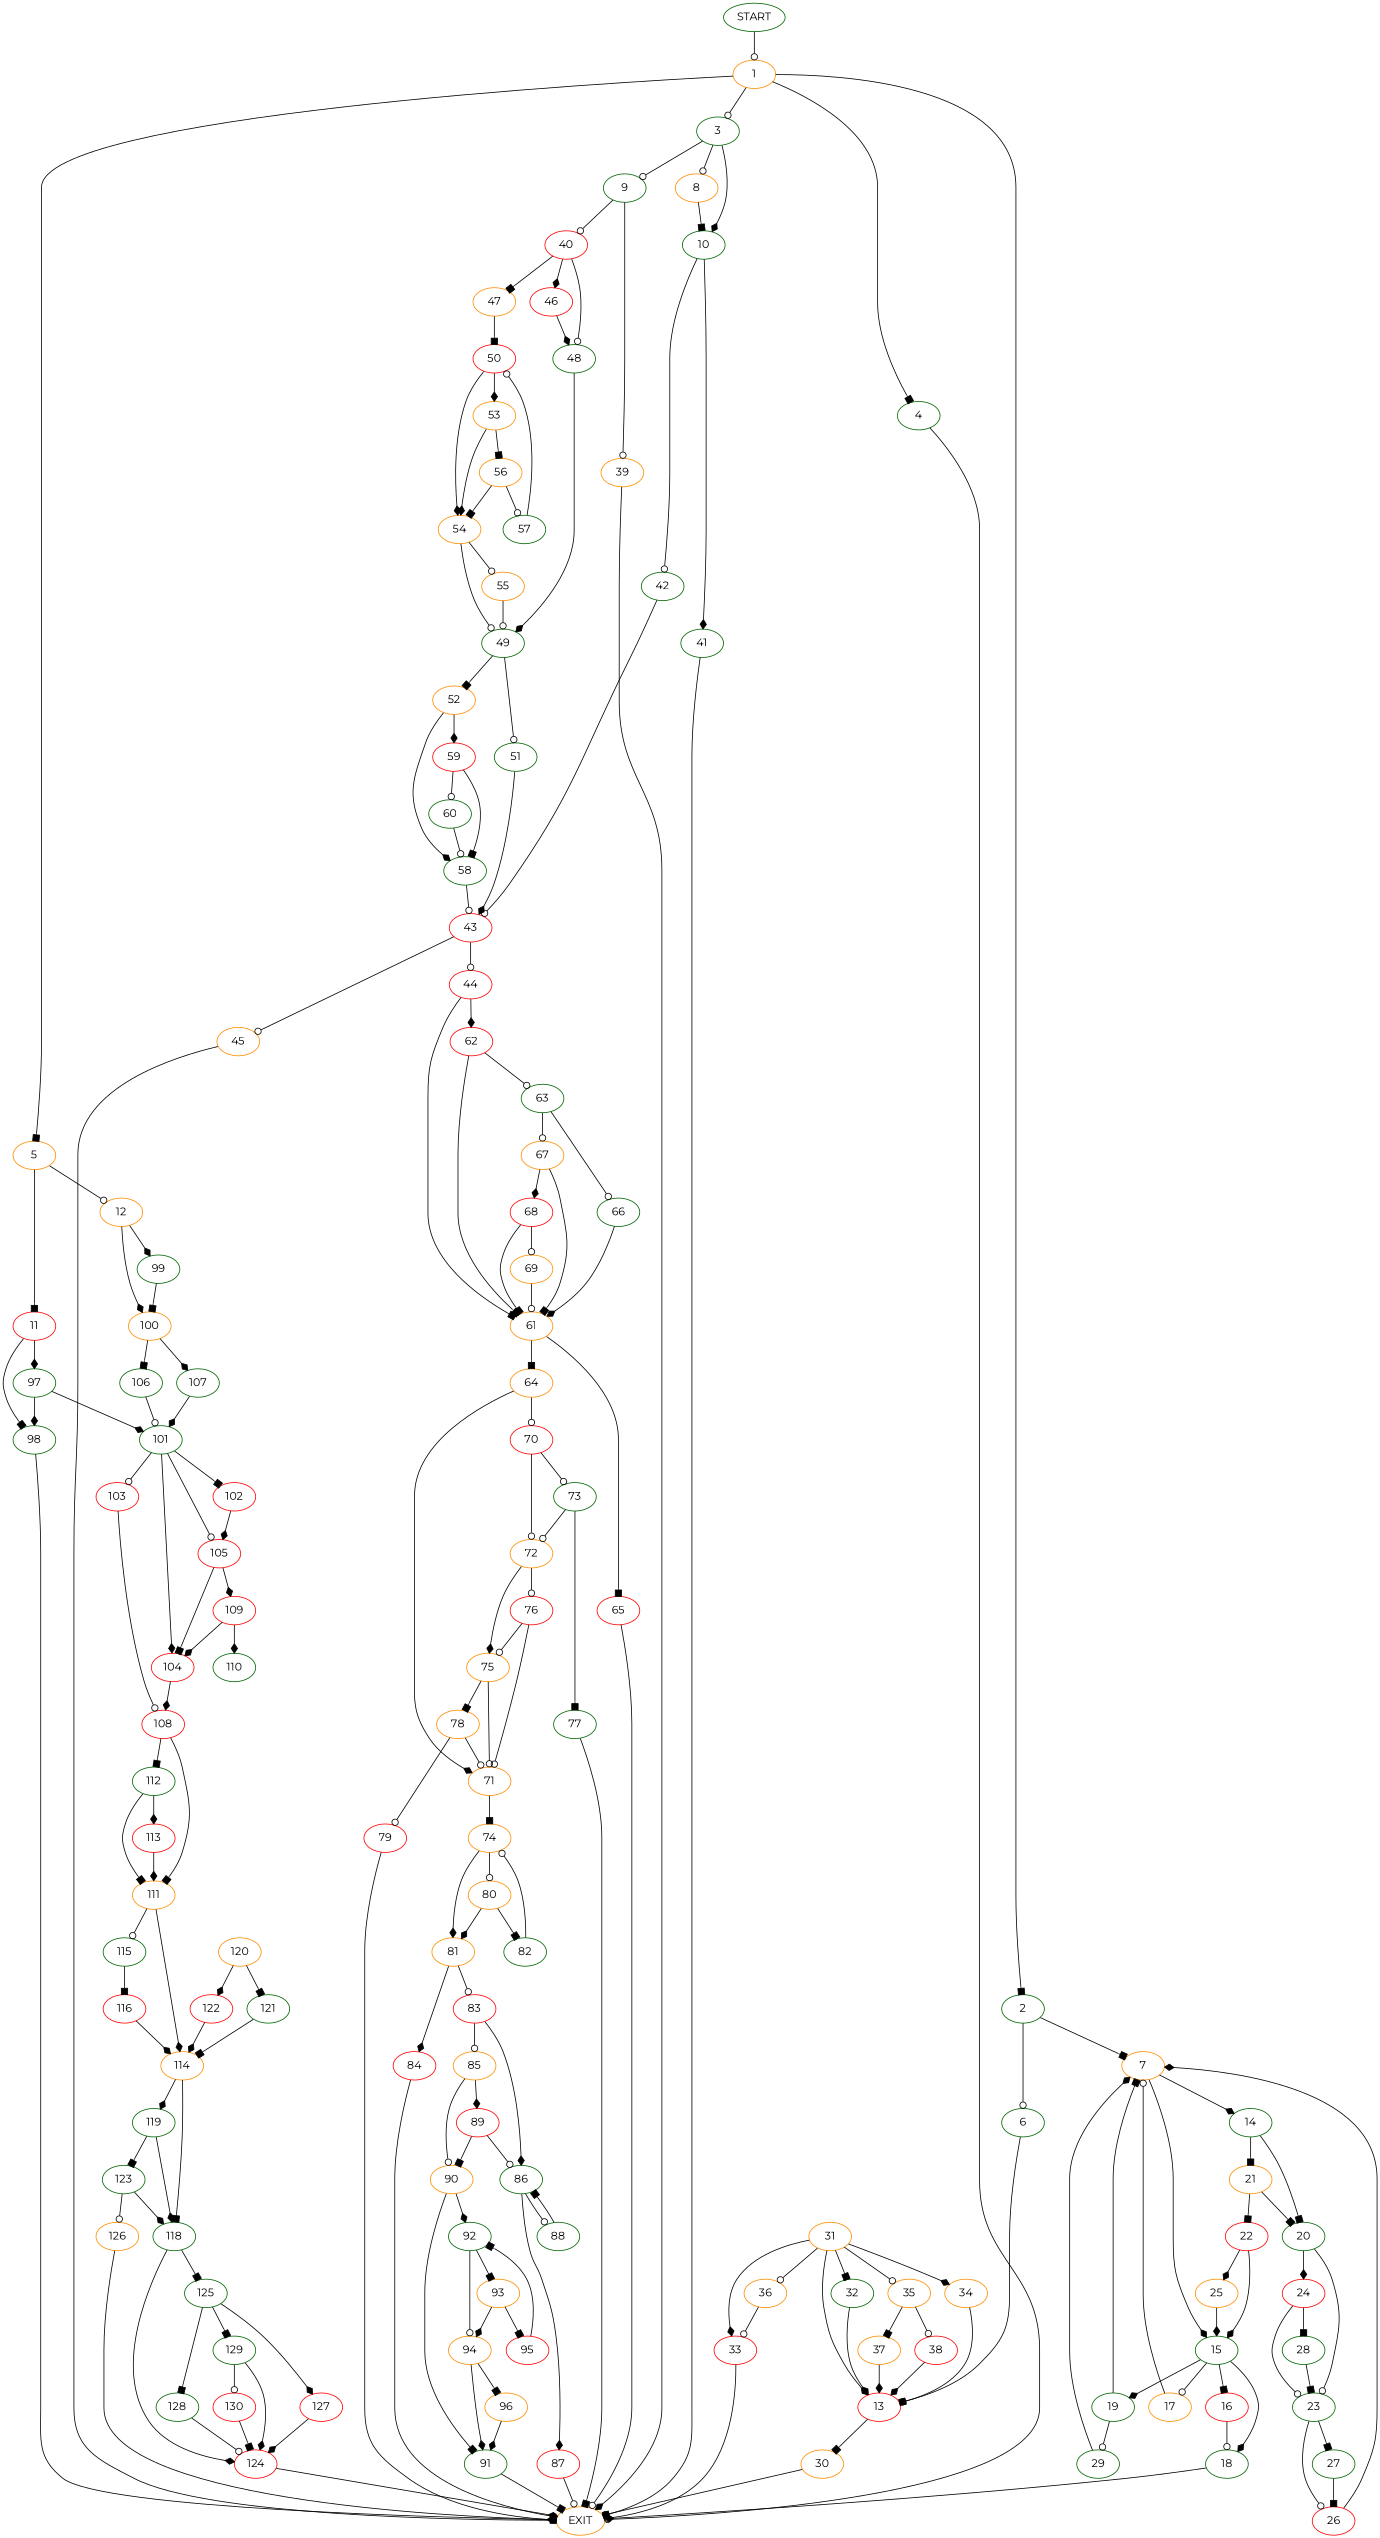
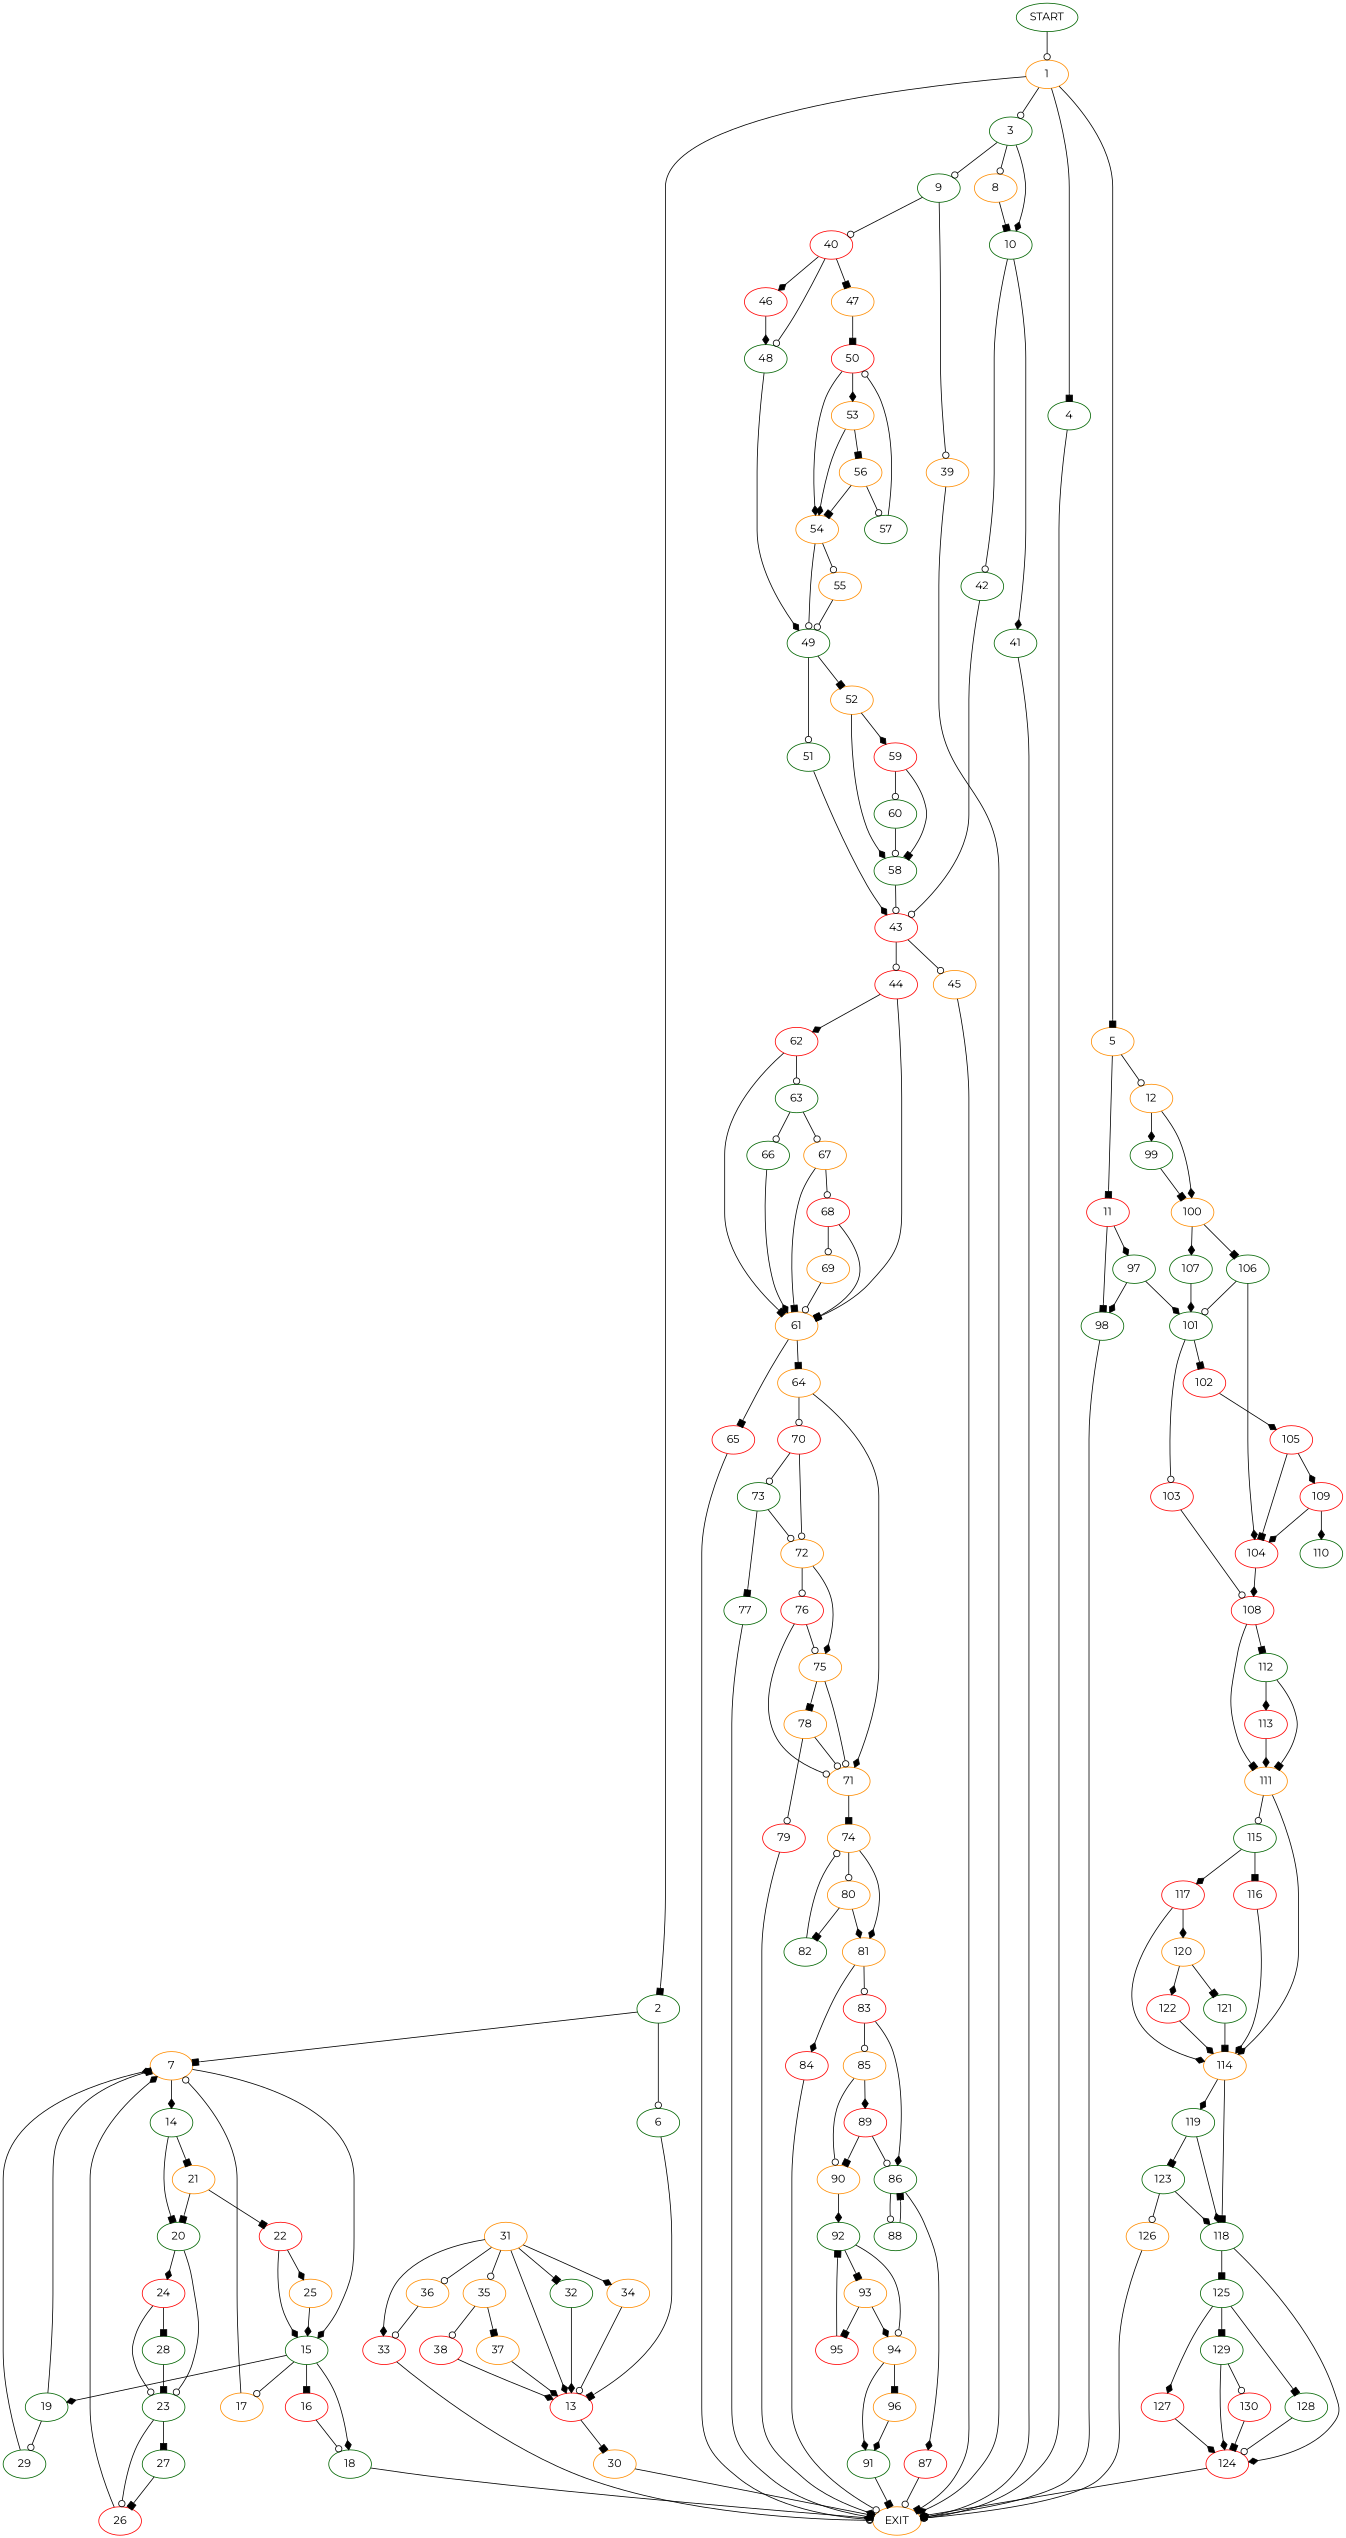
(538, 1179) -> (826, 1181)
(189, 1494) -> none
(167, 1549) -> (1248, 1401)
none -> (1183, 1895)
(425, 2324) -> none
